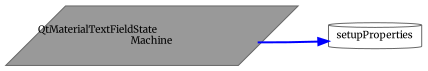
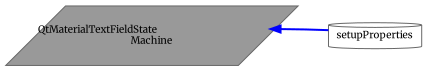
(288, 42) -> (305, 29)
